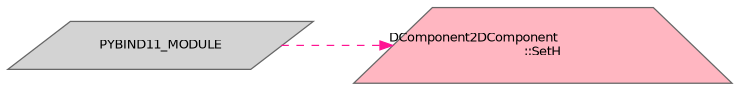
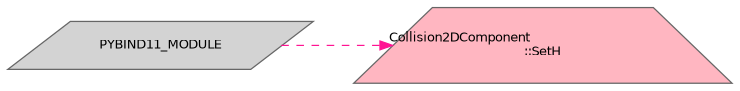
(543, 45) -> (543, 45)
